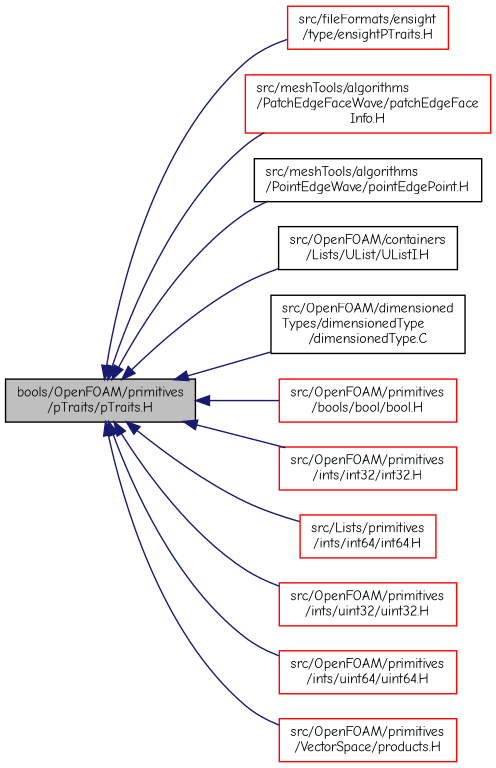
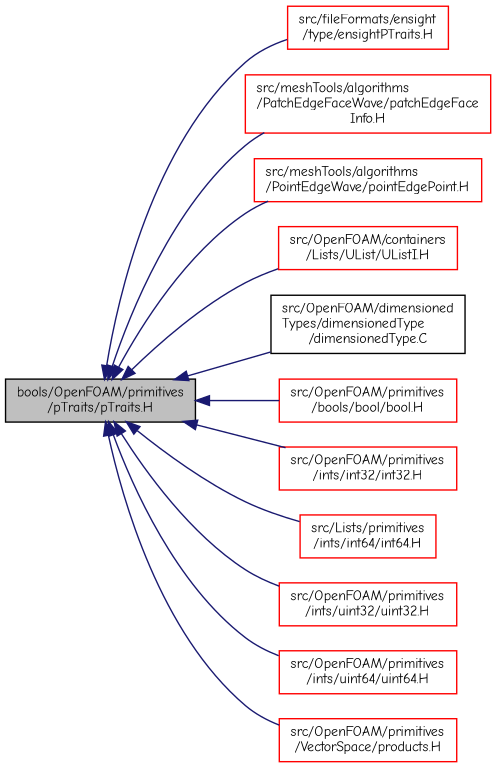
(368, 180) -> (368, 180)
(368, 248) -> (368, 248)
